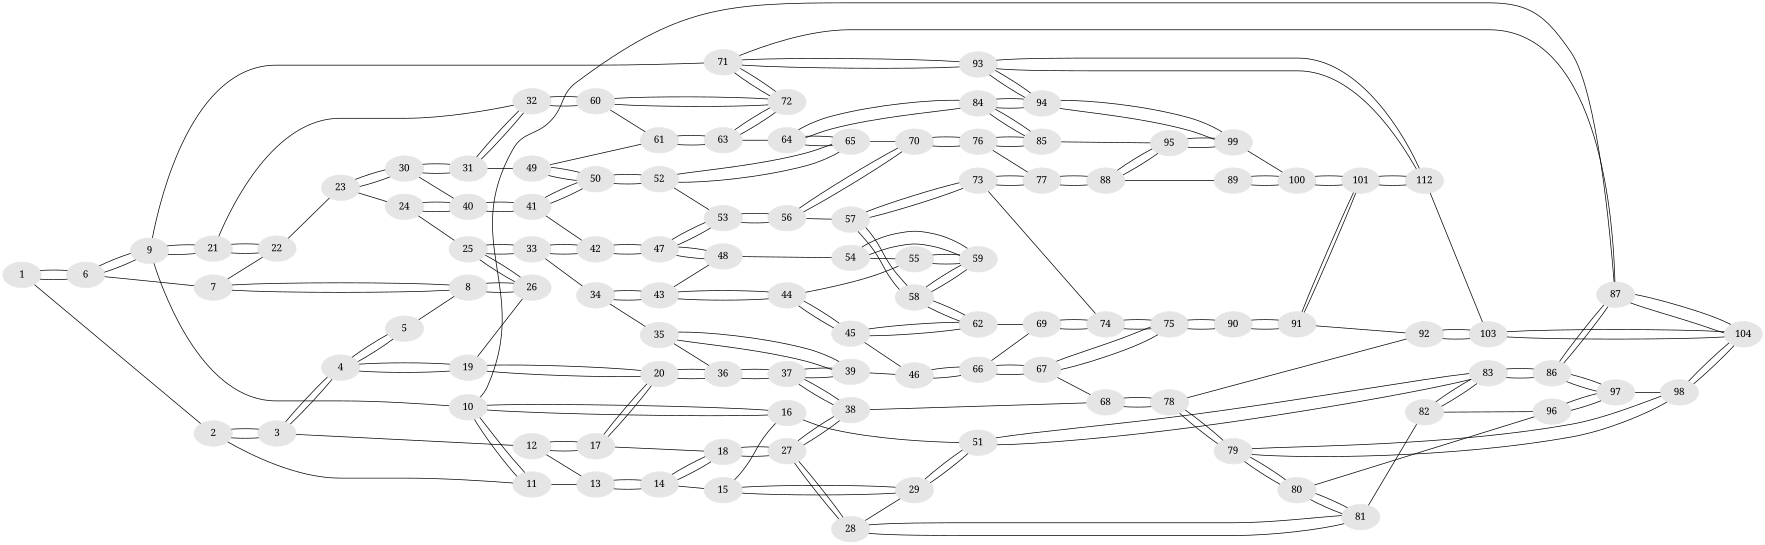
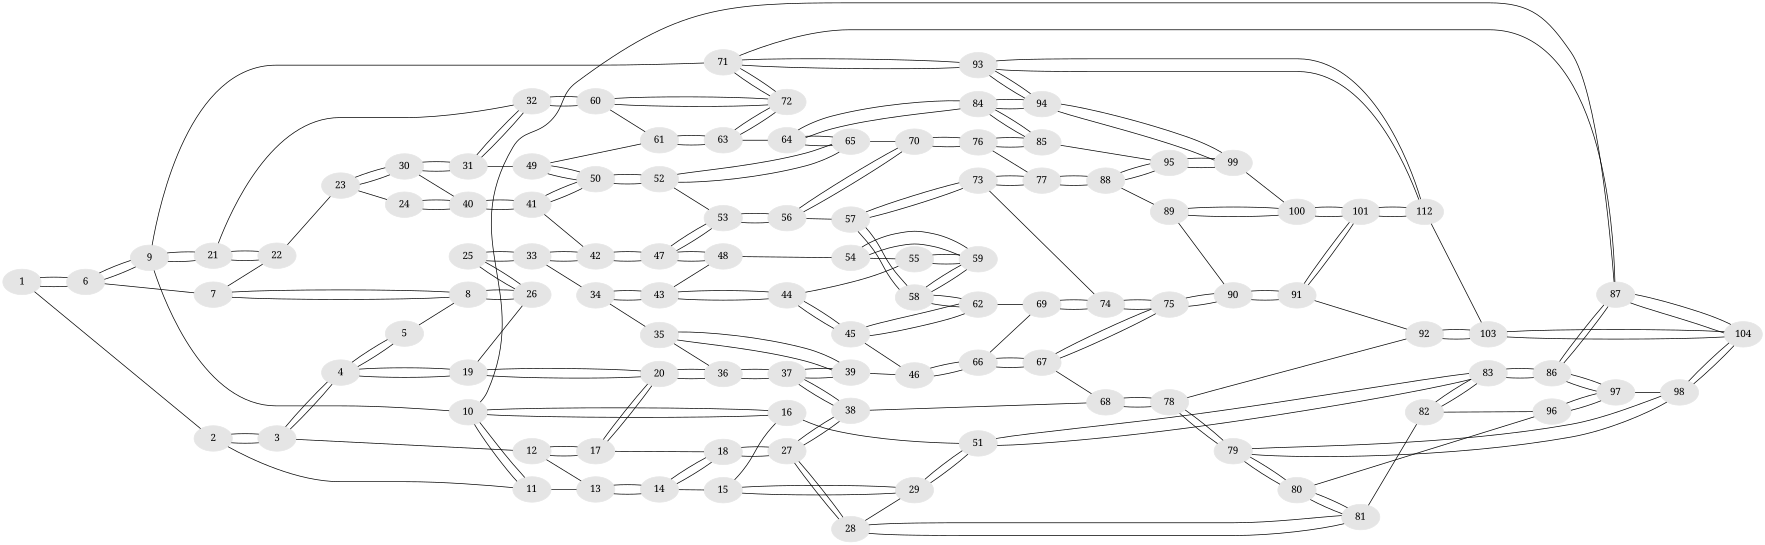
(436, 228) -> none
none -> (1201, 254)
